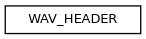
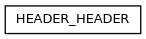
(73, 20) -> (73, 20)
